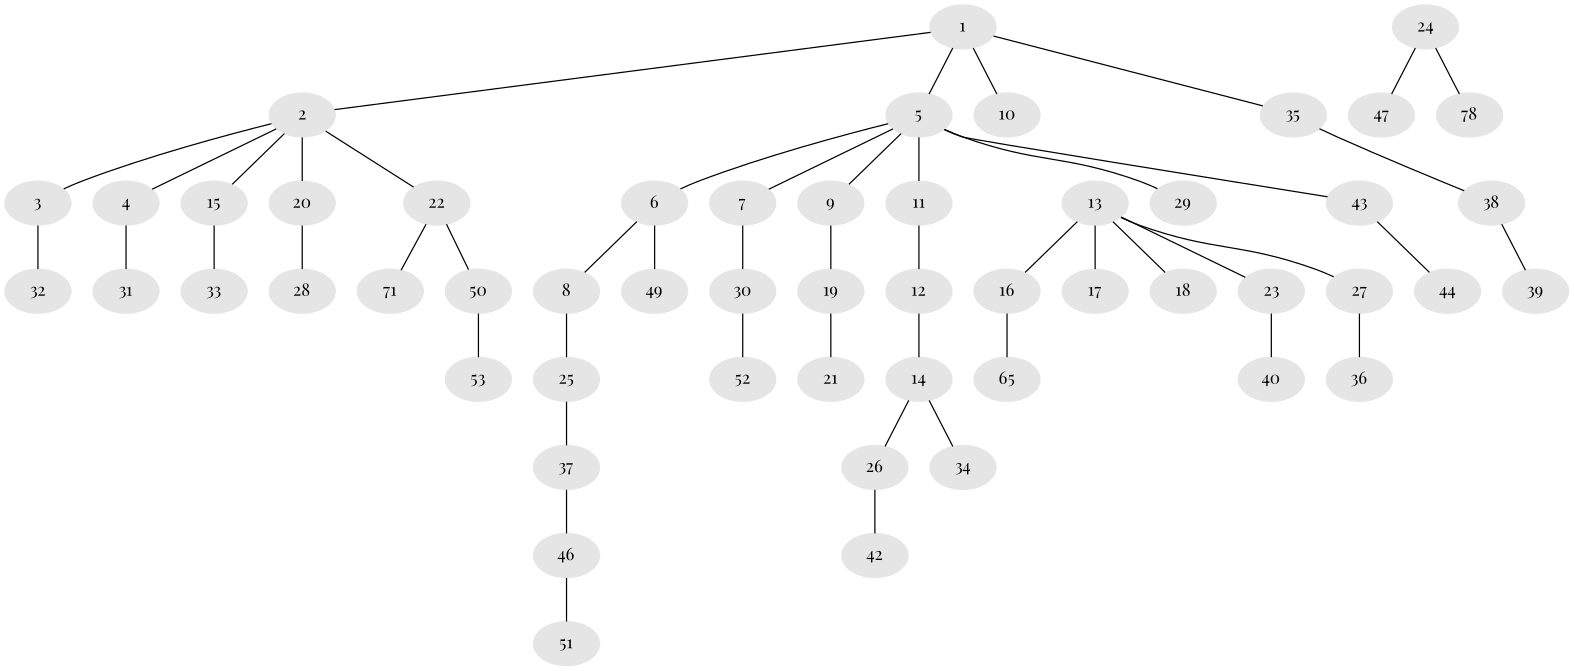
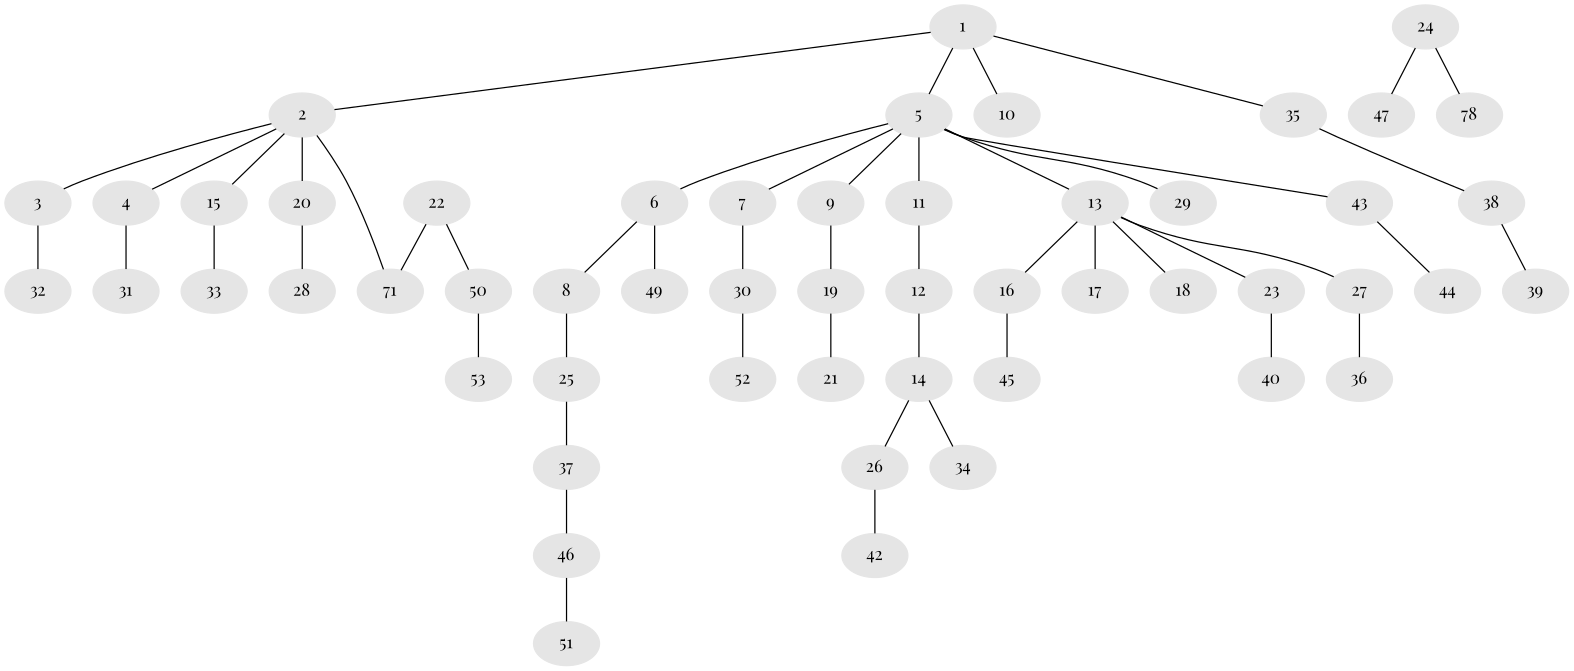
(370, 159) -> (356, 200)
none -> (1007, 159)
(1007, 379) -> (1007, 379)
